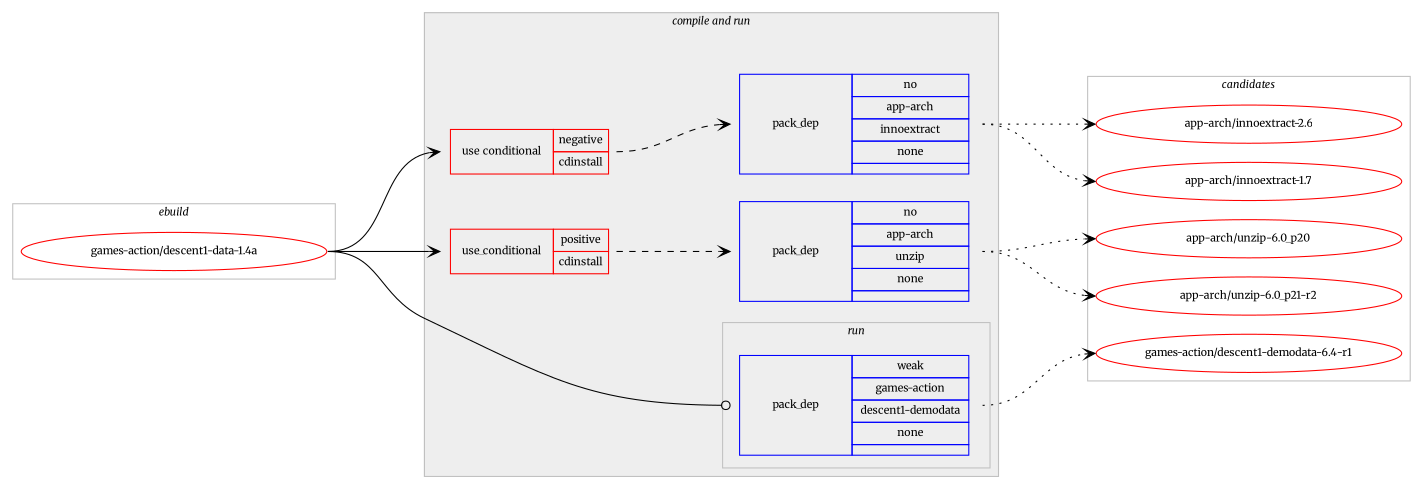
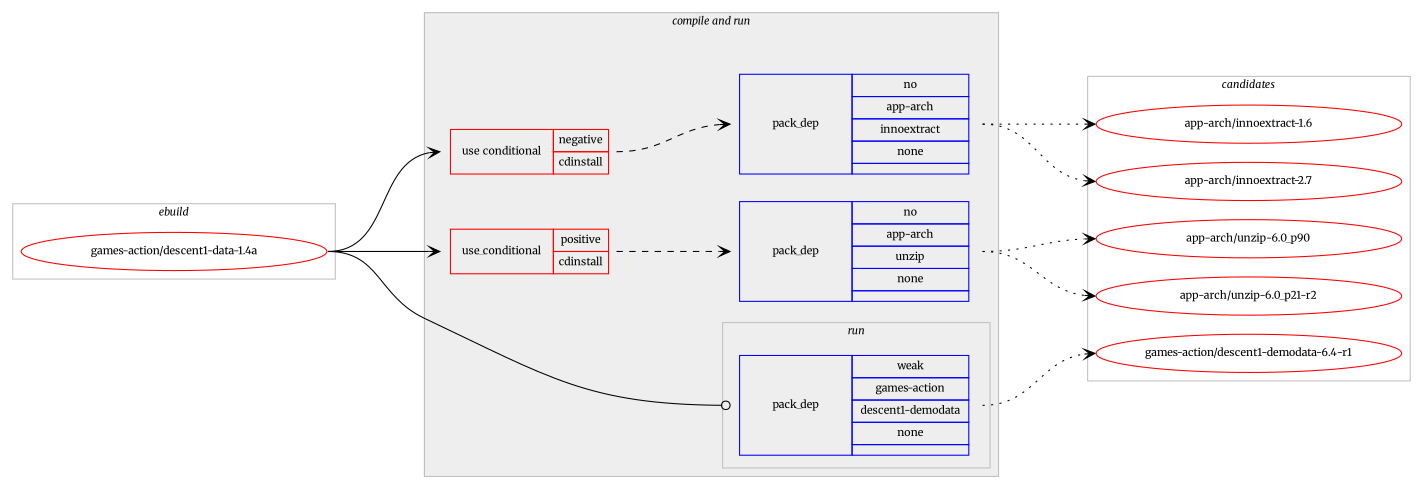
(1249, 124) -> (1249, 124)
(1249, 181) -> (1249, 181)
(1249, 239) -> (1249, 239)
